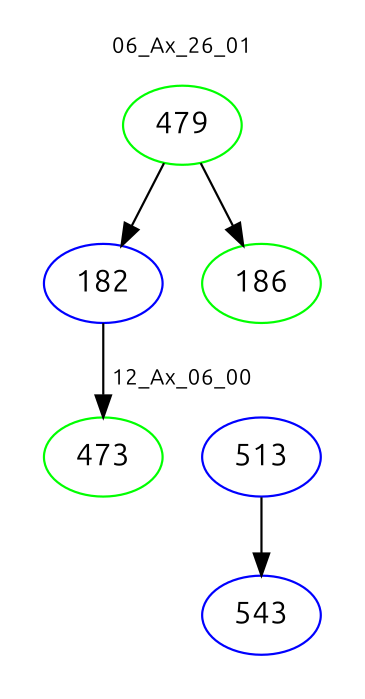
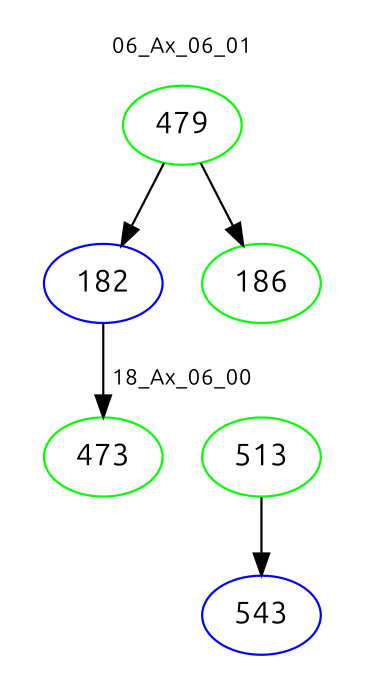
(182, 47) -> (182, 47)
(182, 379) -> (182, 379)
(261, 457) -> (261, 457)
